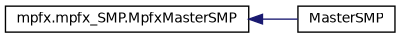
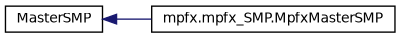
(280, 19) -> (134, 19)
